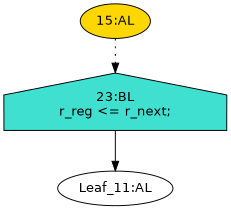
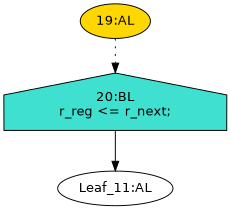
(115, 21) -> (115, 21)
(115, 105) -> (115, 105)
